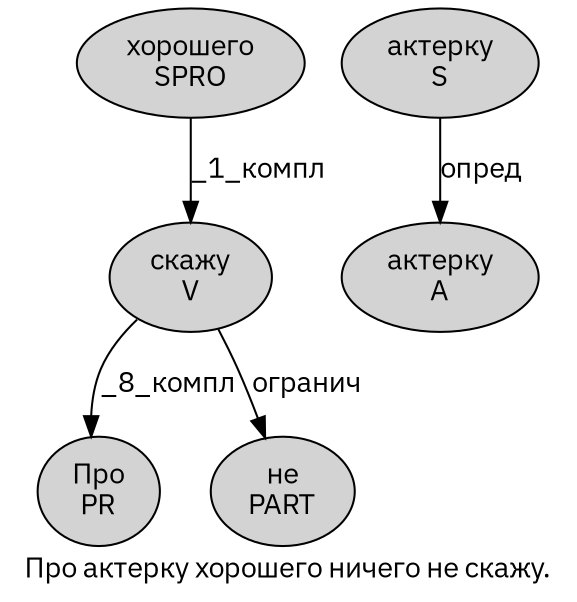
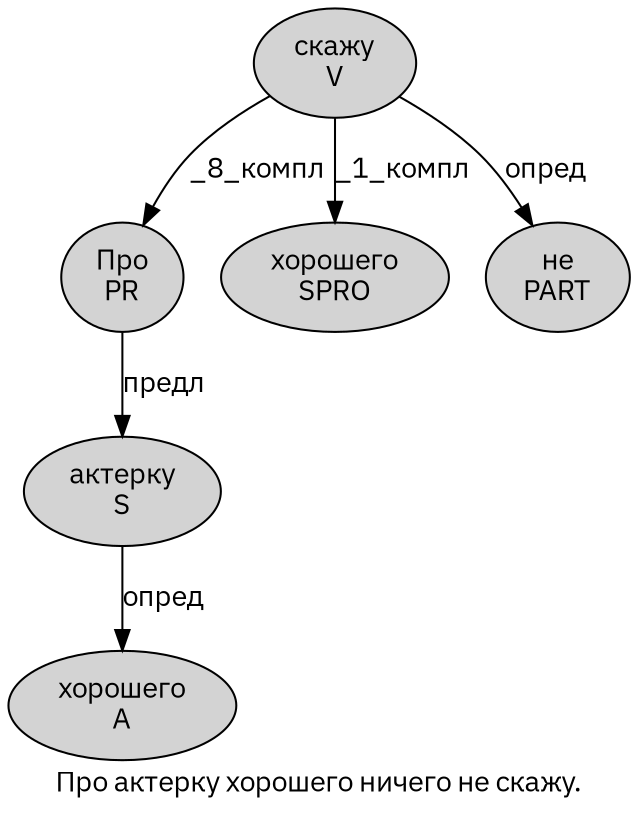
(191, 160) -> (335, 160)
(440, 277) -> (122, 706)
none -> (122, 374)
(307, 384) -> (546, 170)
